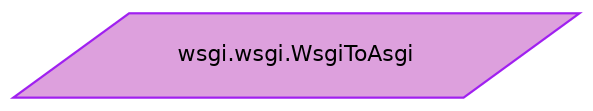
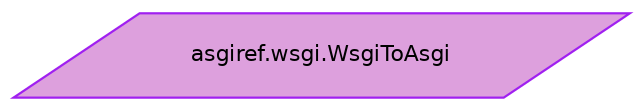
(296, 55) -> (322, 55)
